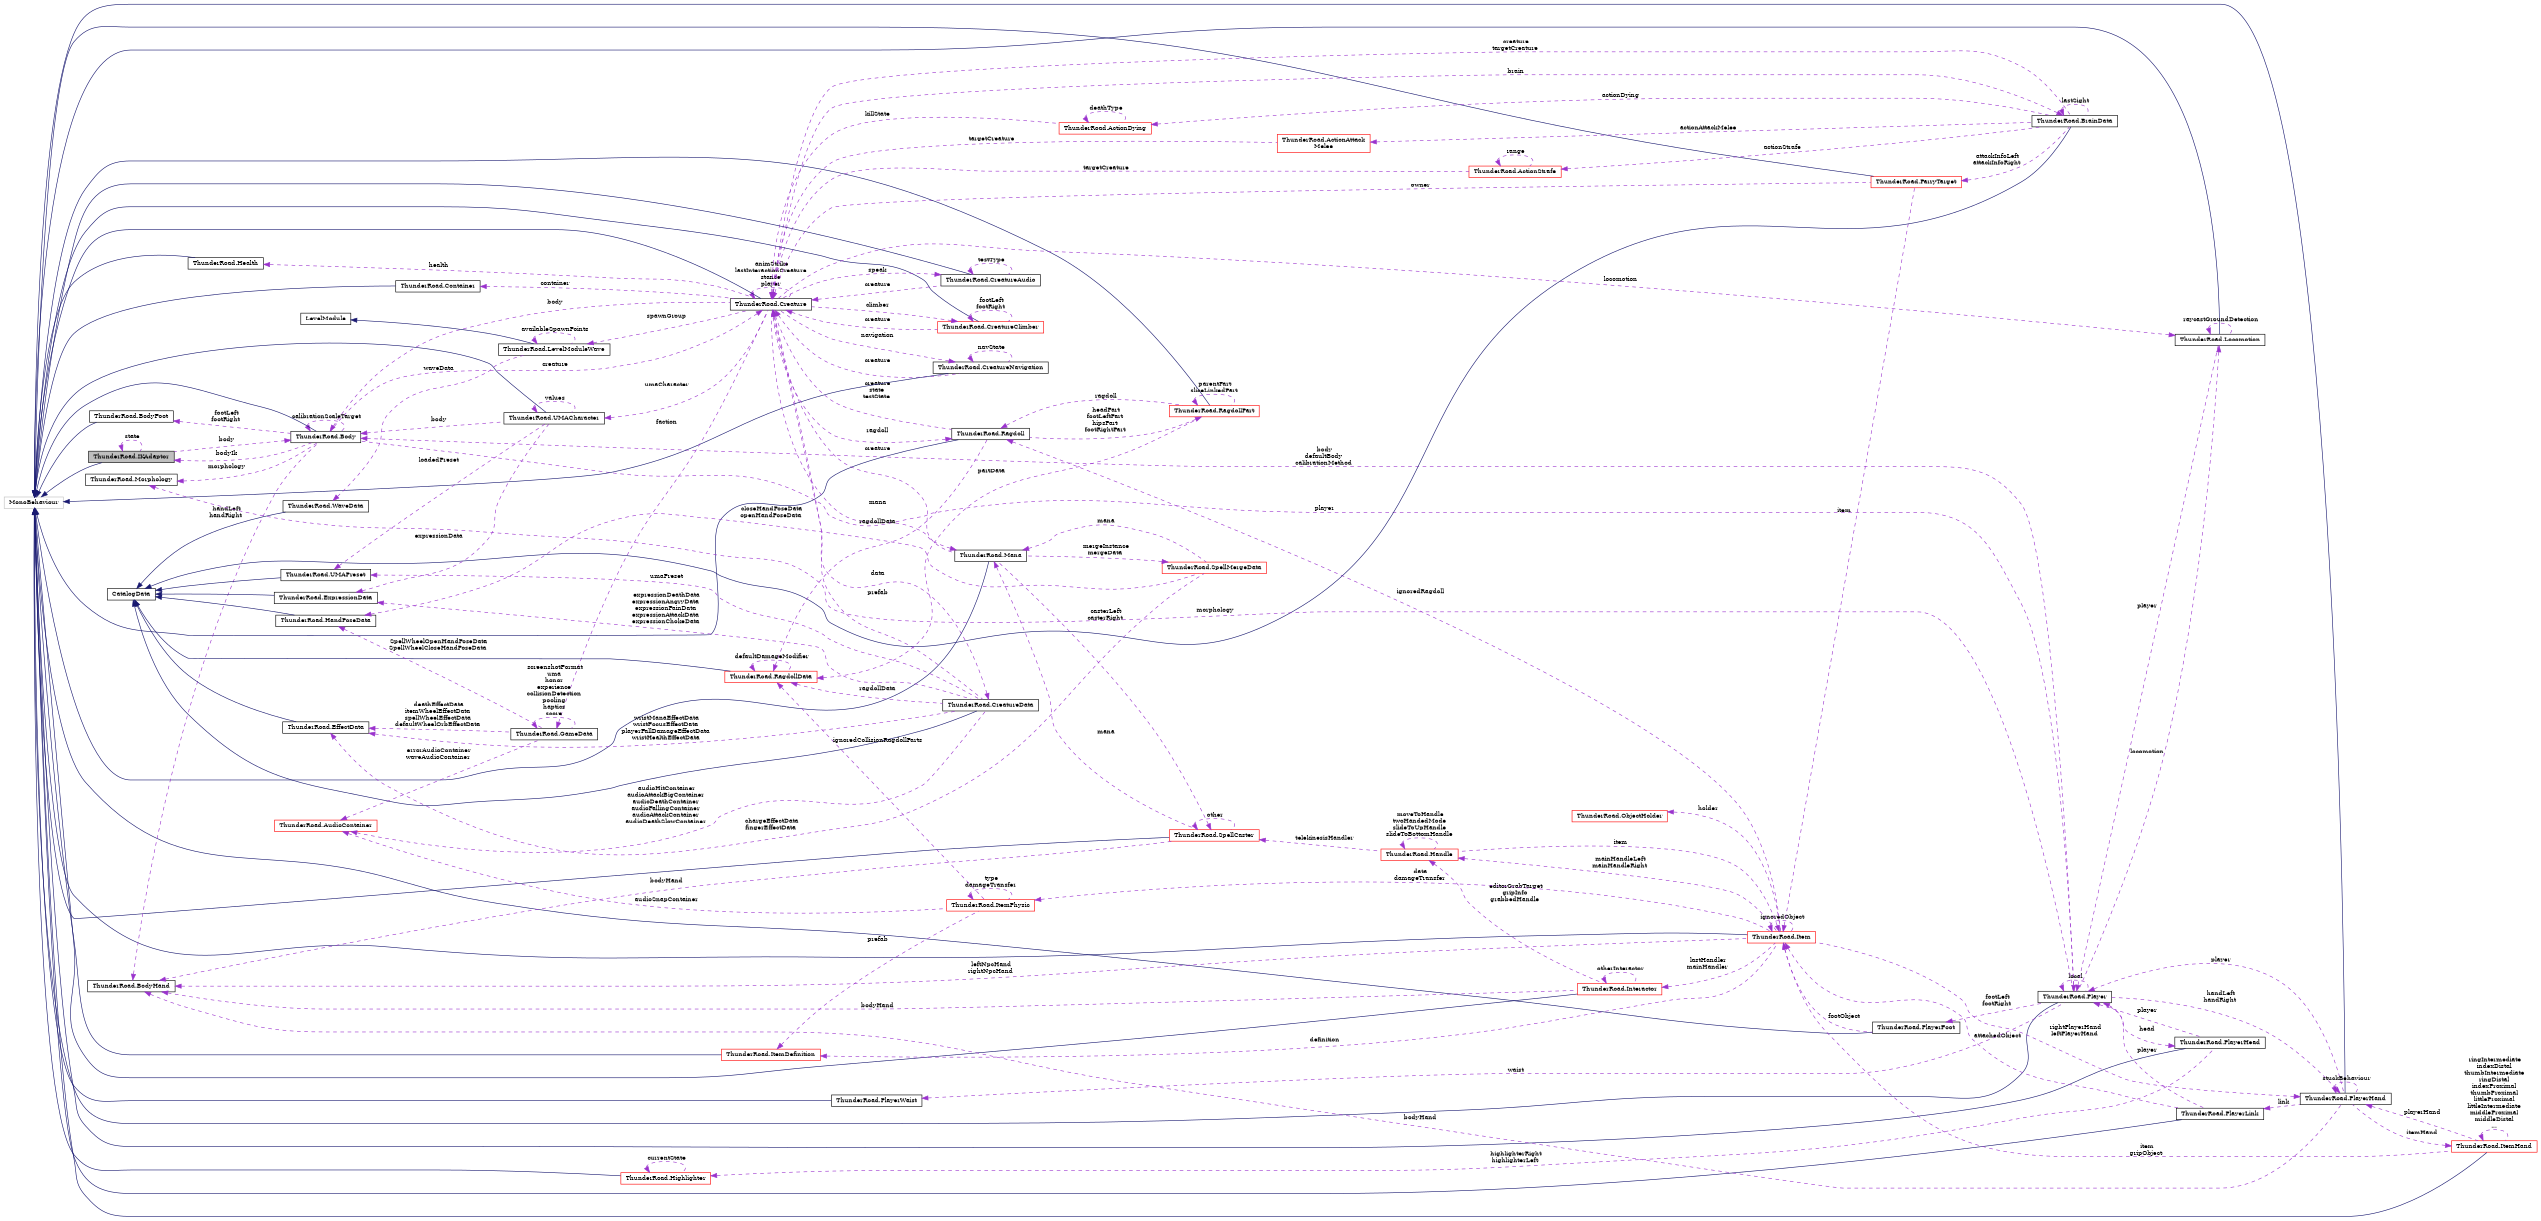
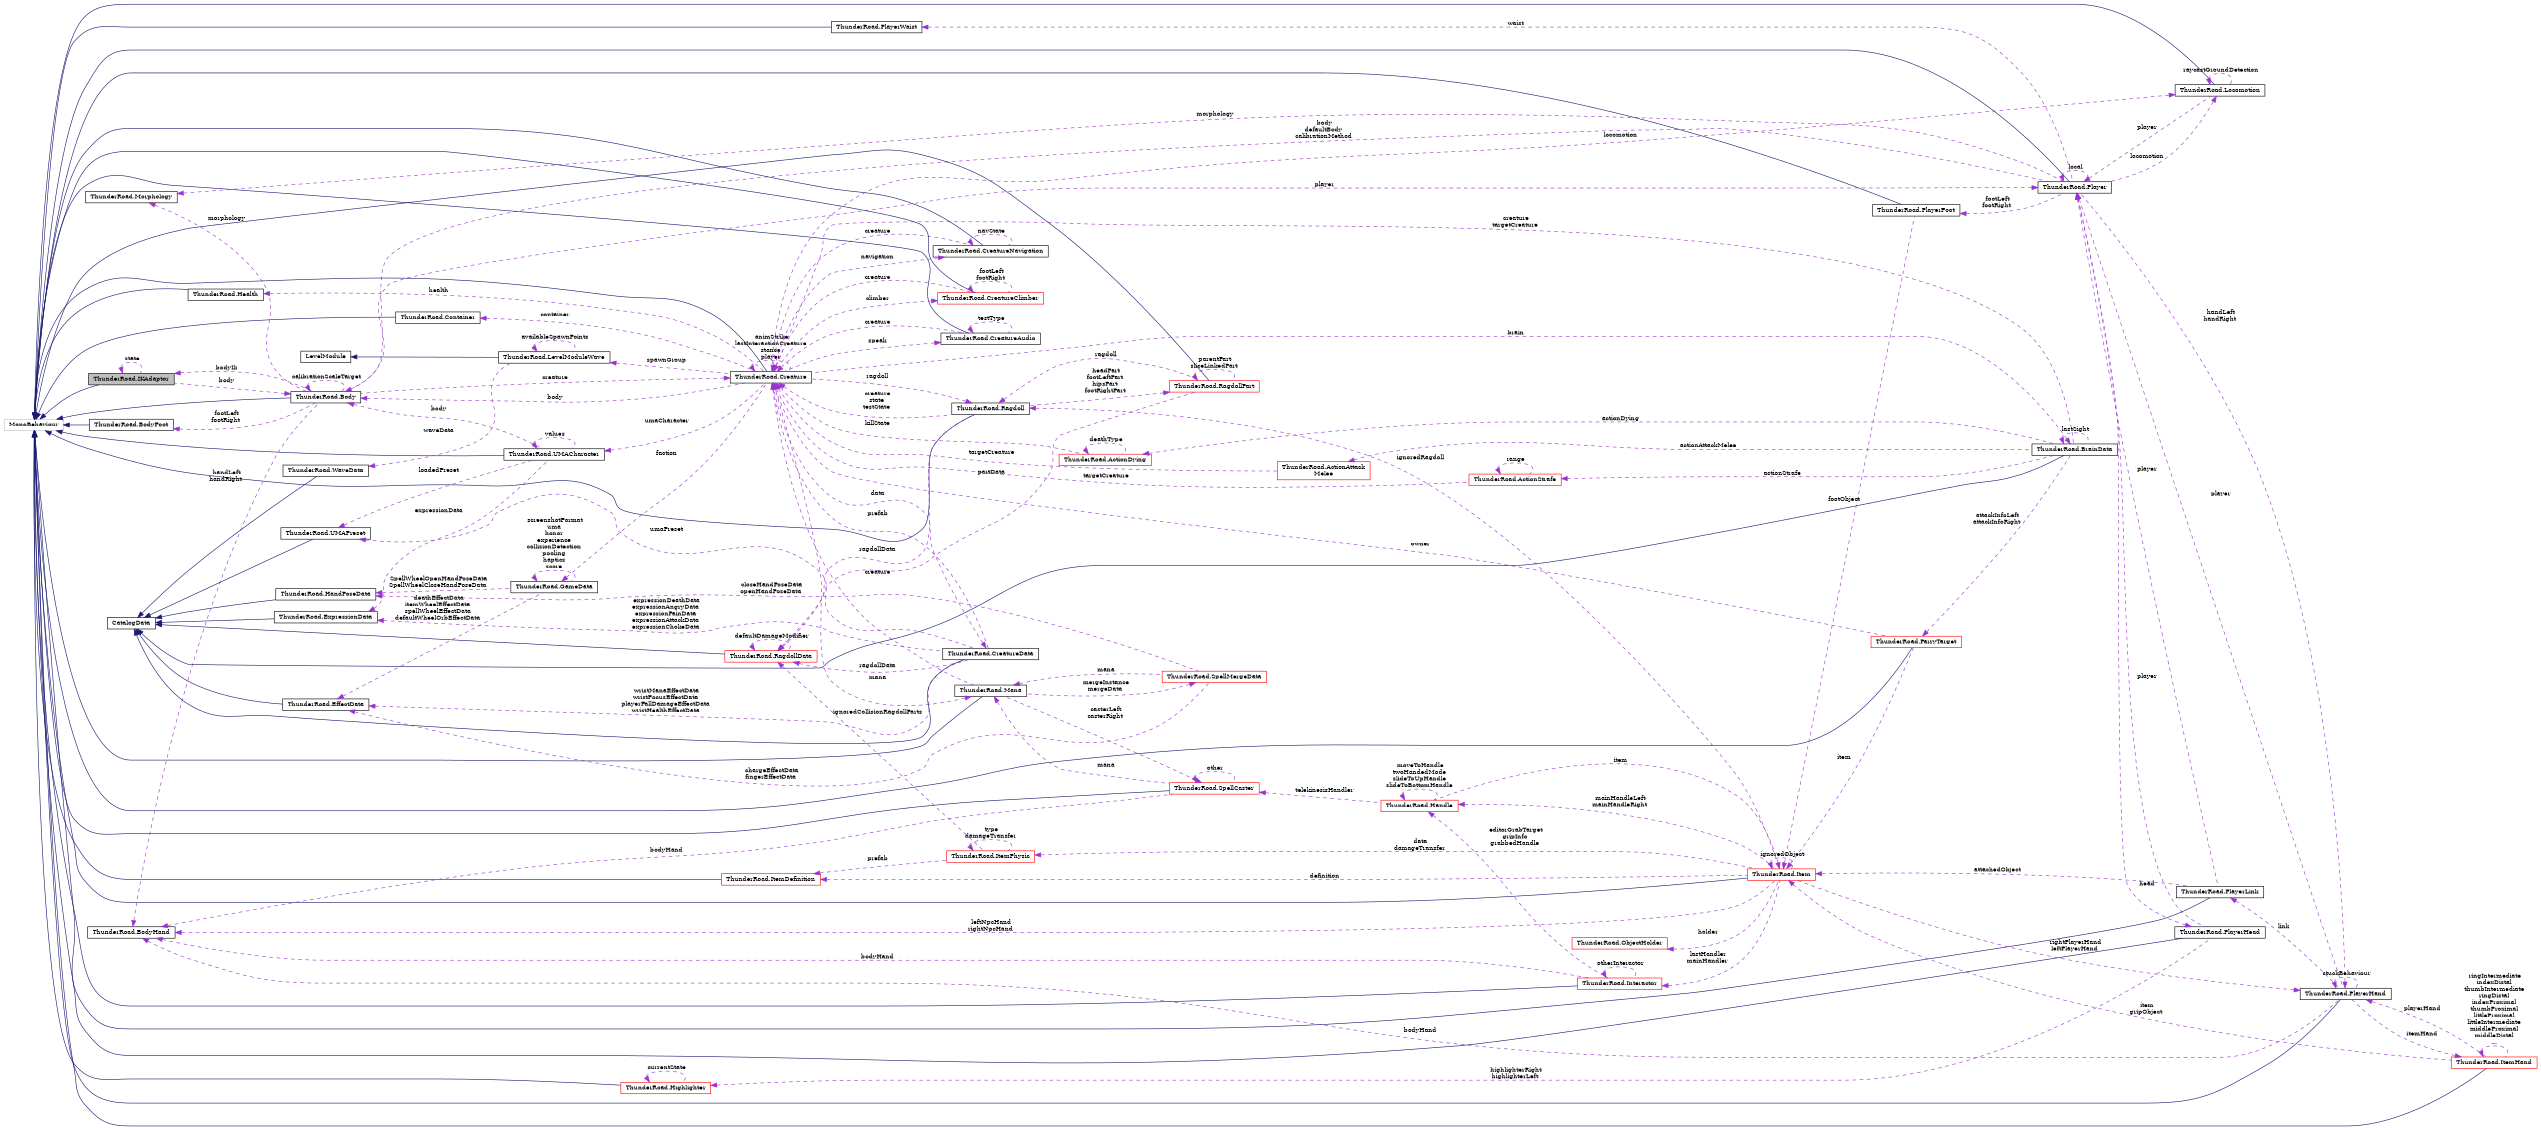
(326, 826) -> none
